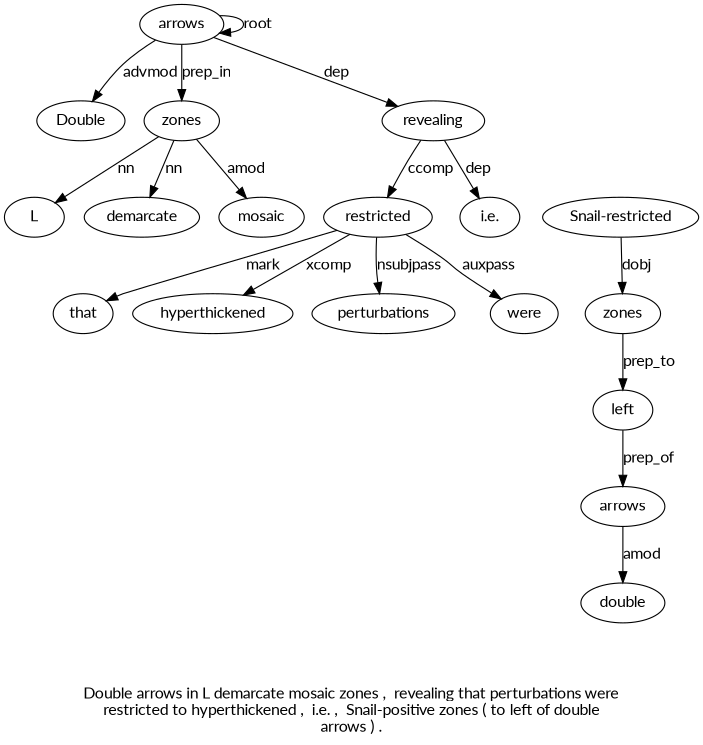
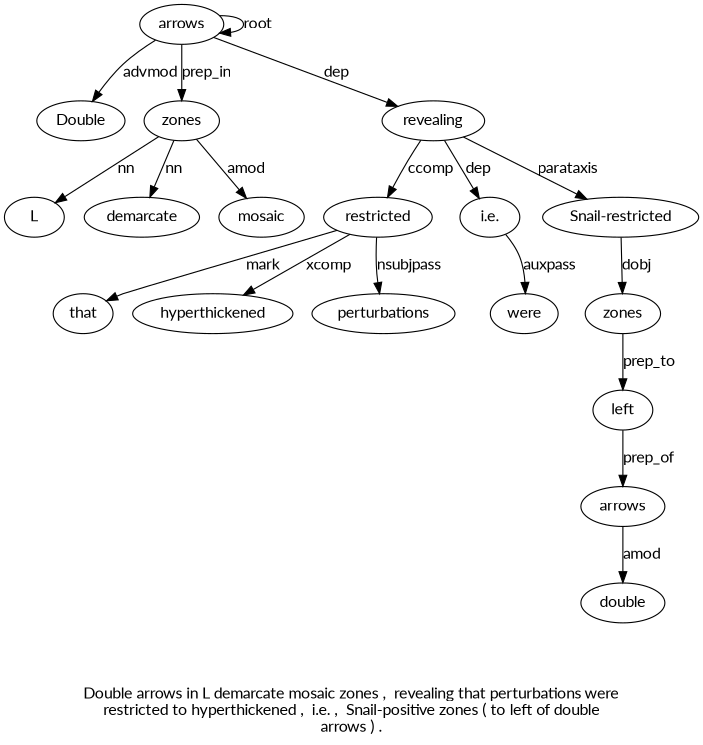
none -> (520, 166)
(449, 263) -> (520, 257)
